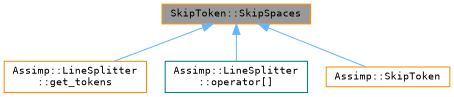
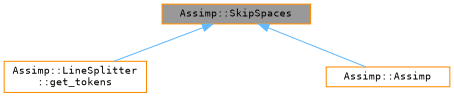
(236, 14) -> (236, 14)
(236, 77) -> none
(388, 77) -> (388, 77)
